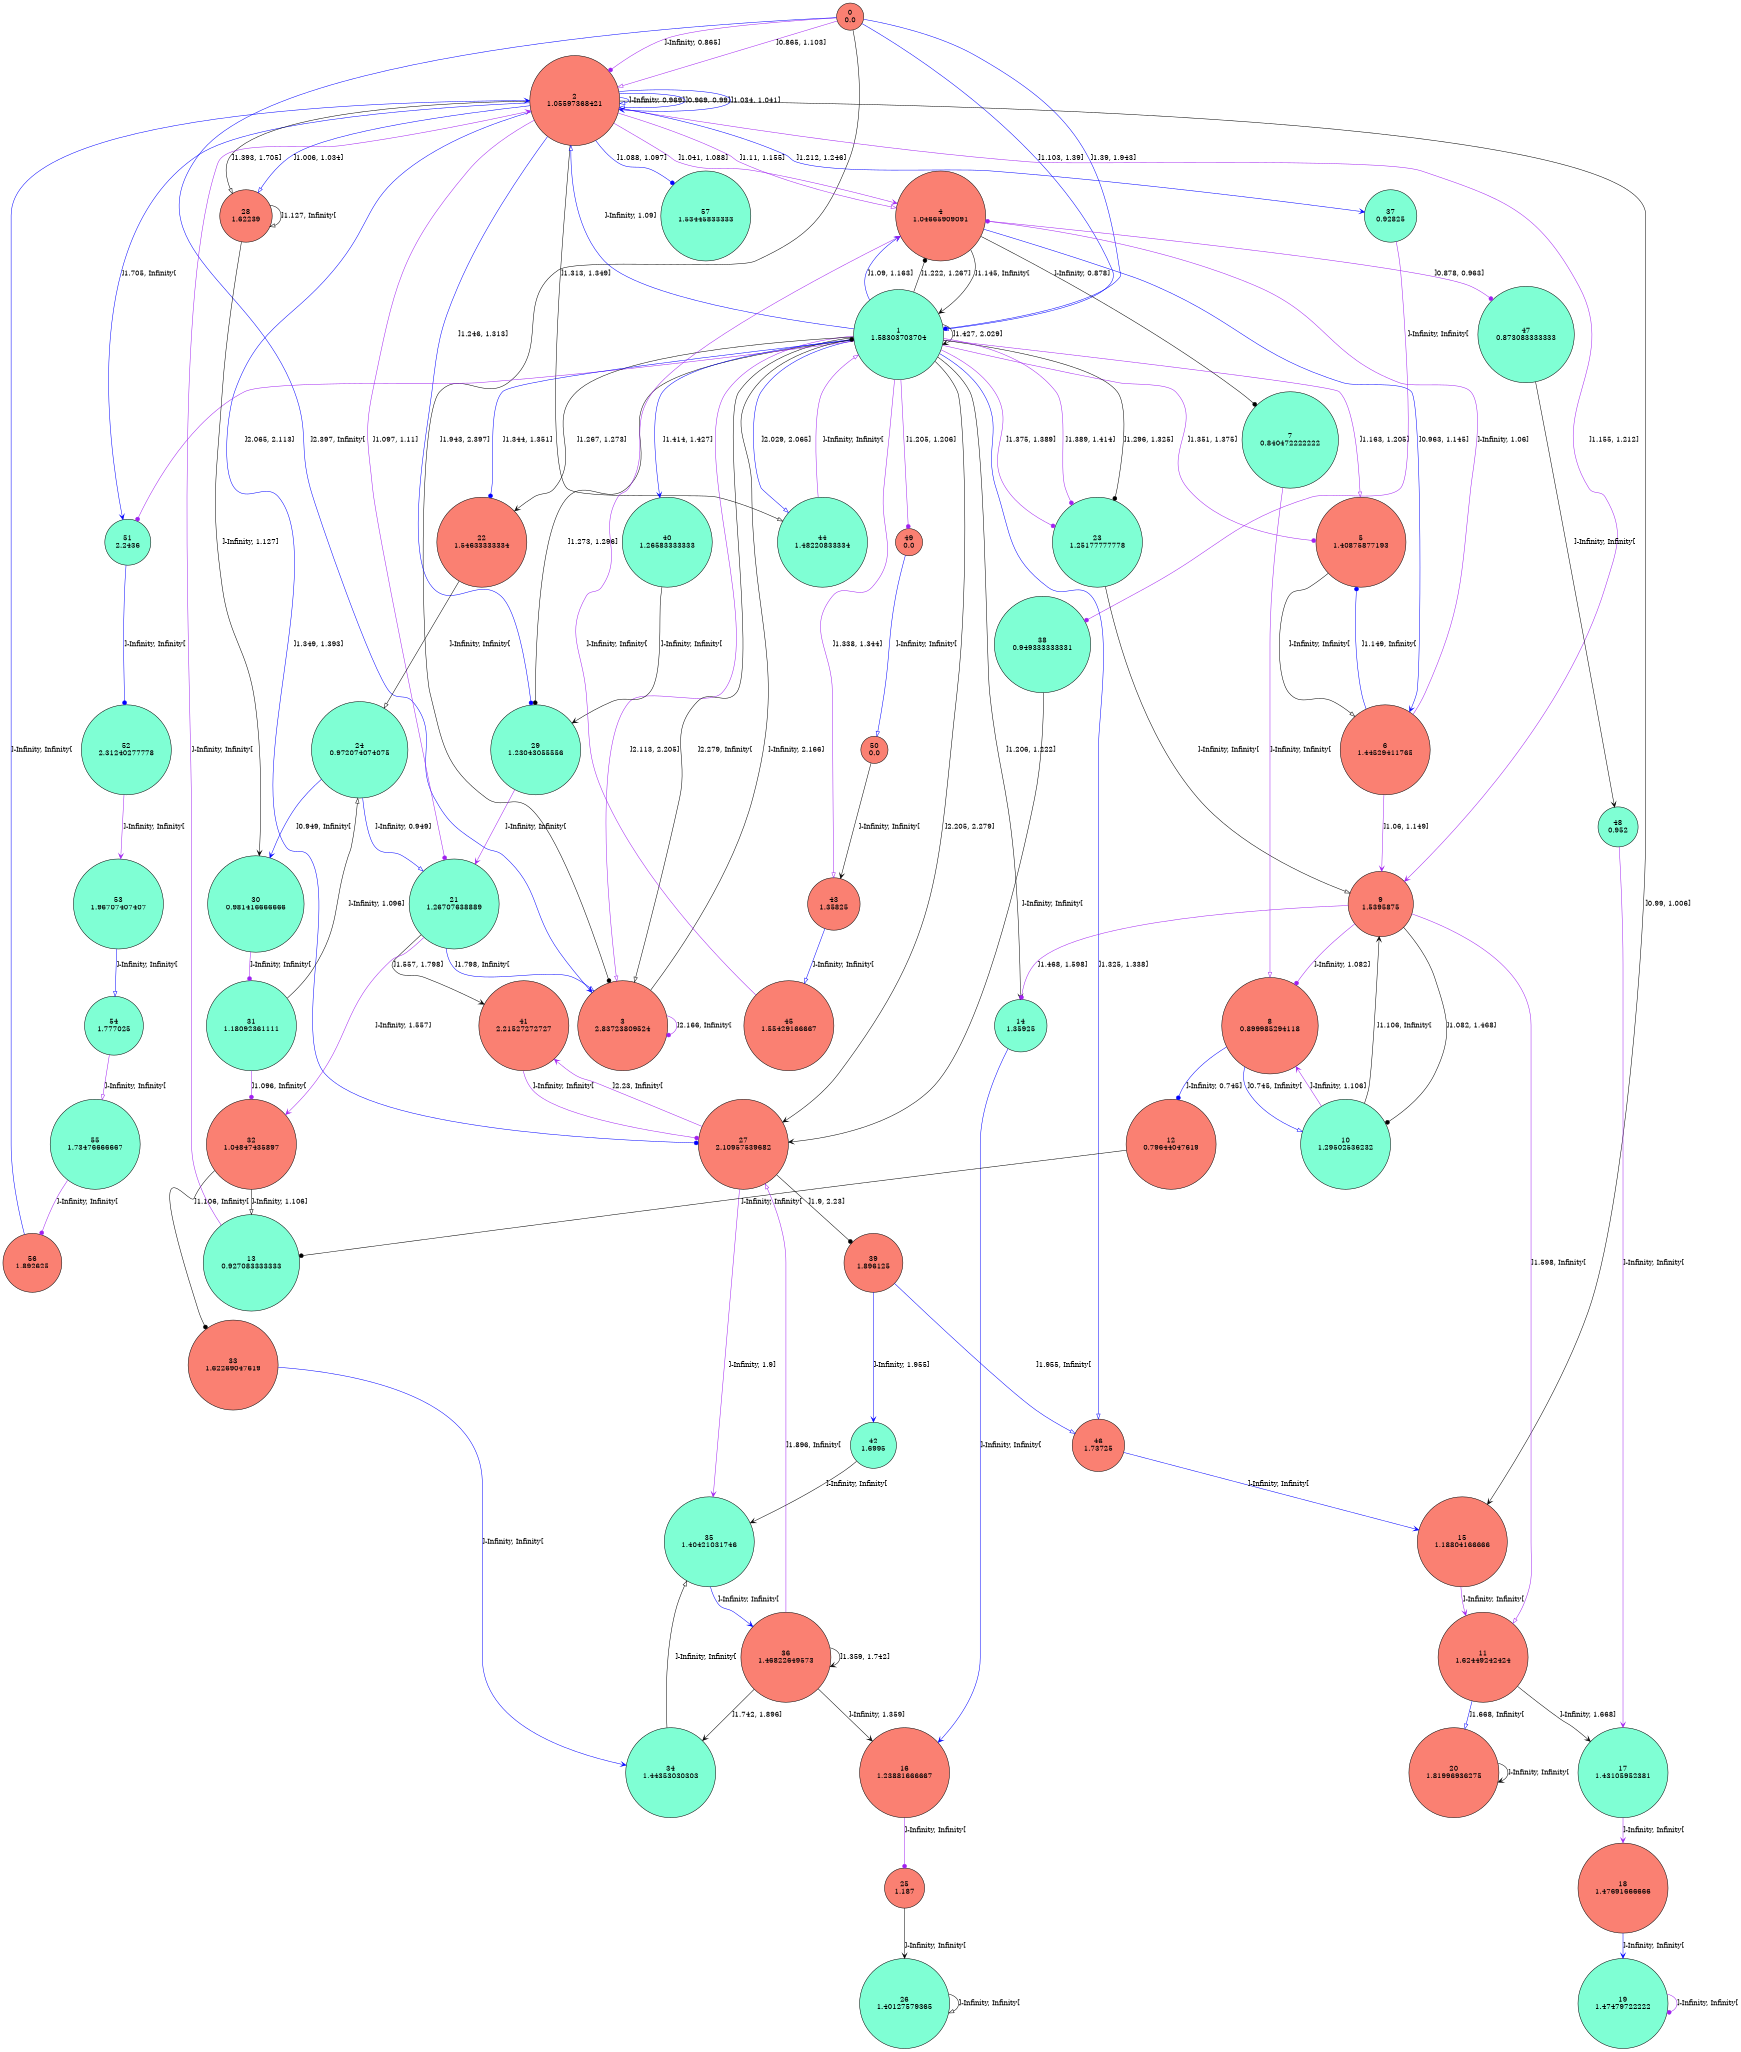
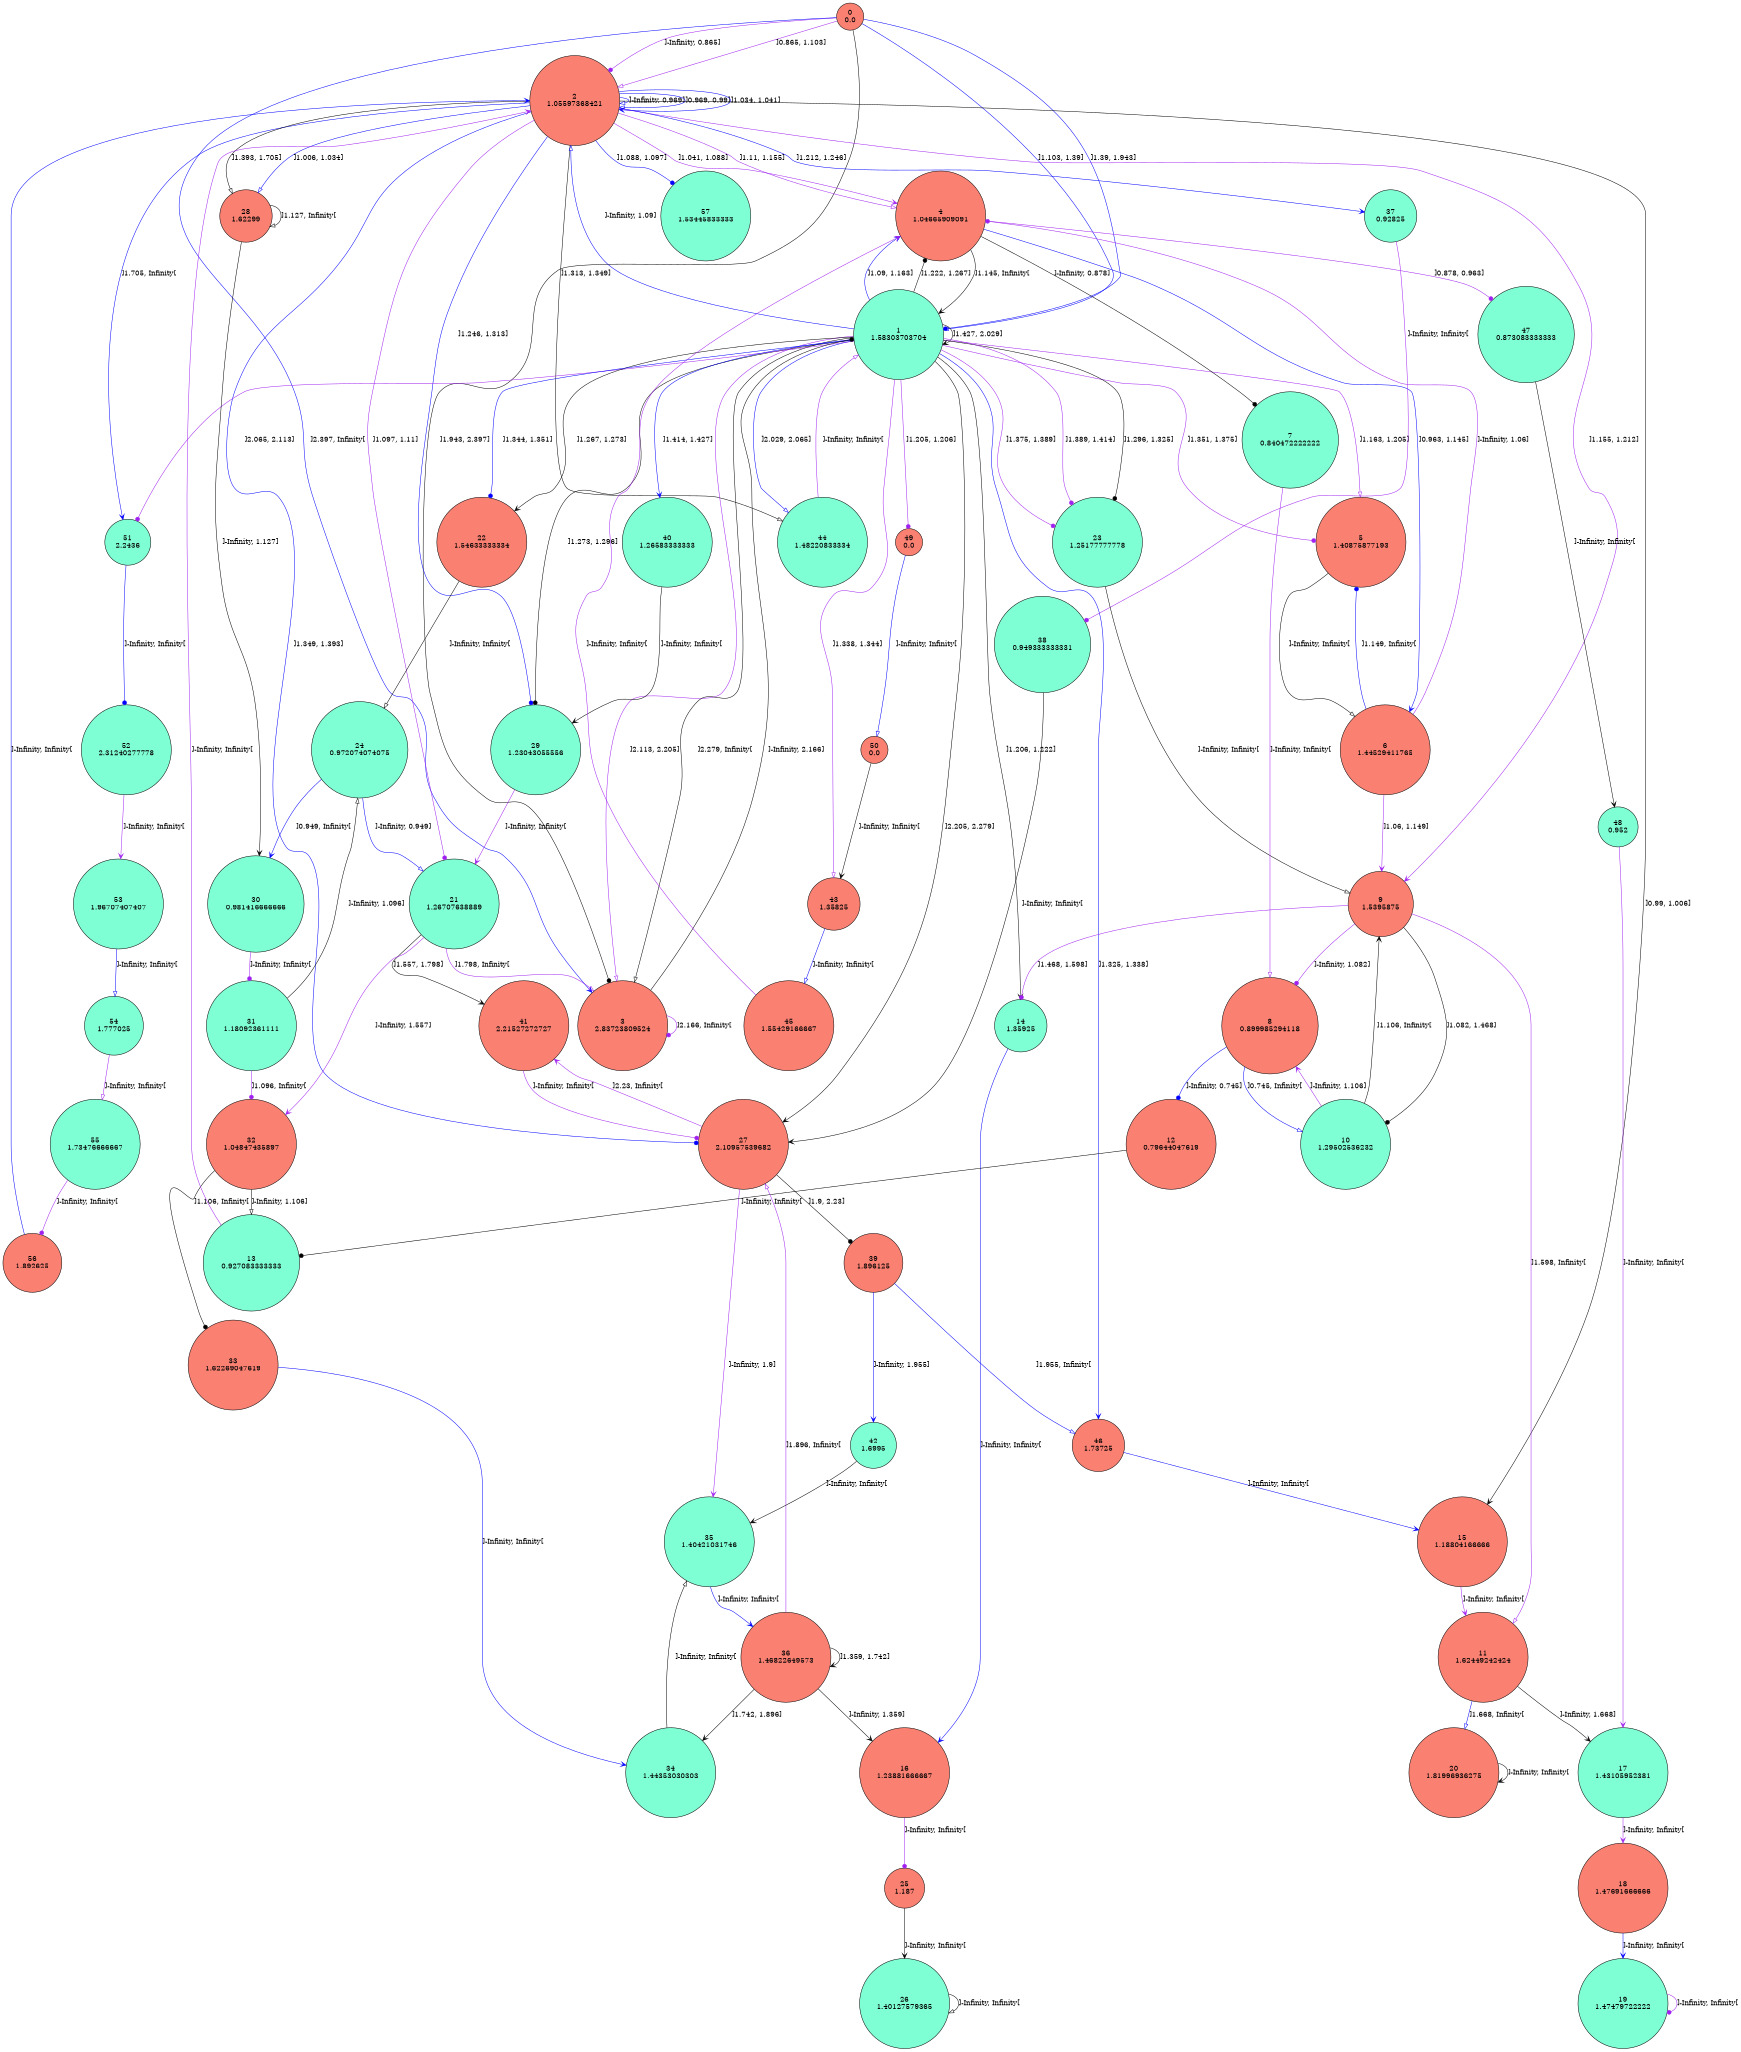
(246, 216) -> (246, 216)
(1098, 845) -> (1098, 845)
(512, 976) -> (512, 976)
